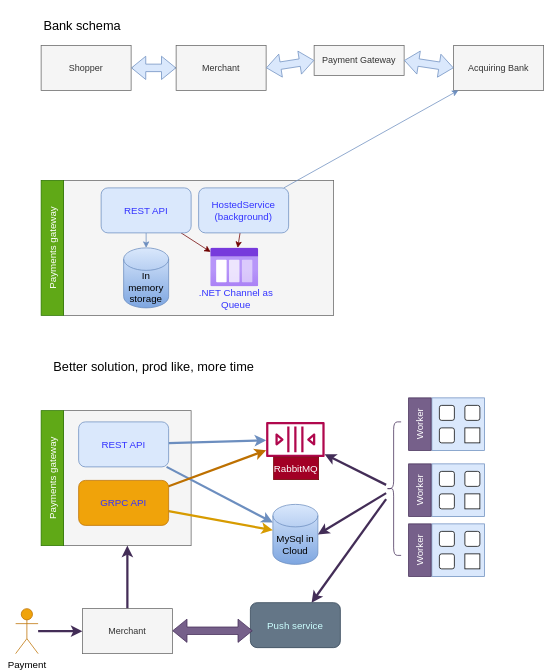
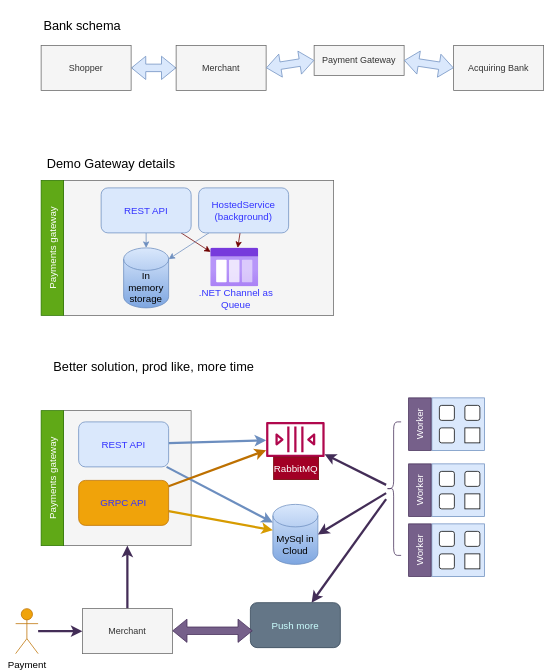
(368, 141) -> (190, 245)
none -> (111, 165)
(295, 625) -> (295, 625)
